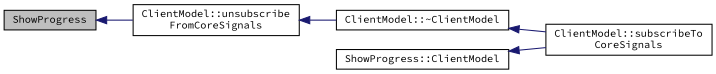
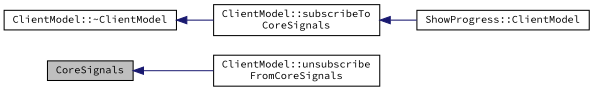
(50, 20) -> (90, 71)
(323, 20) -> none
(533, 49) -> (404, 20)
